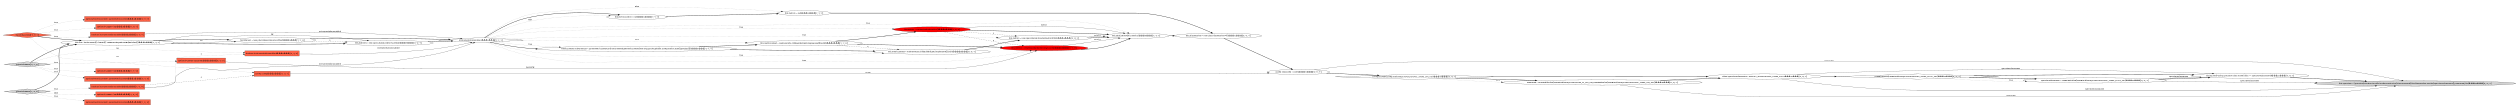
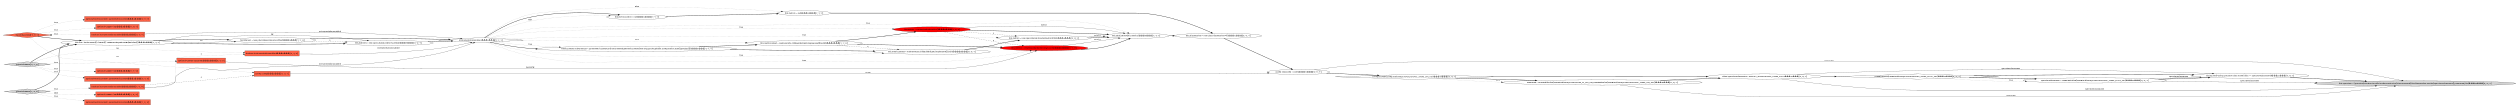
(64, 38) -> (71, 35)
